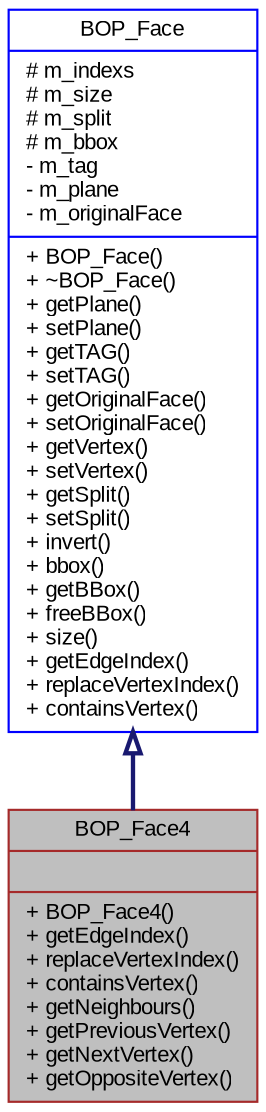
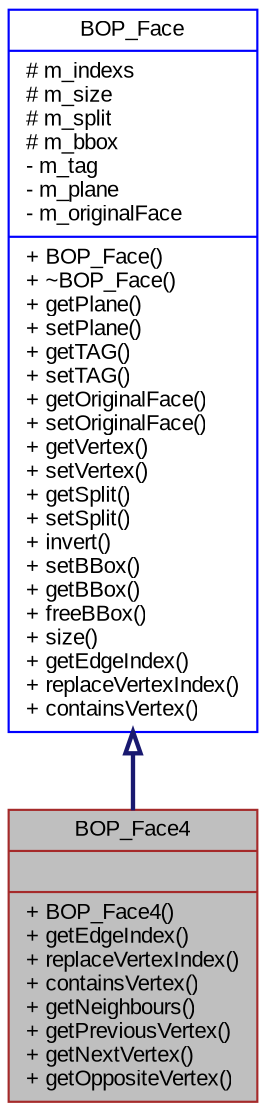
(66, 567) -> (83, 567)
